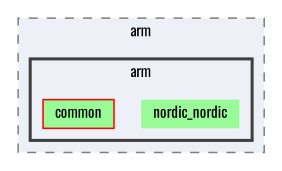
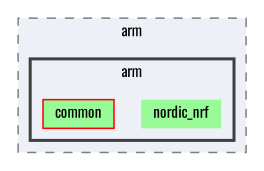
(190, 114) -> (181, 114)
